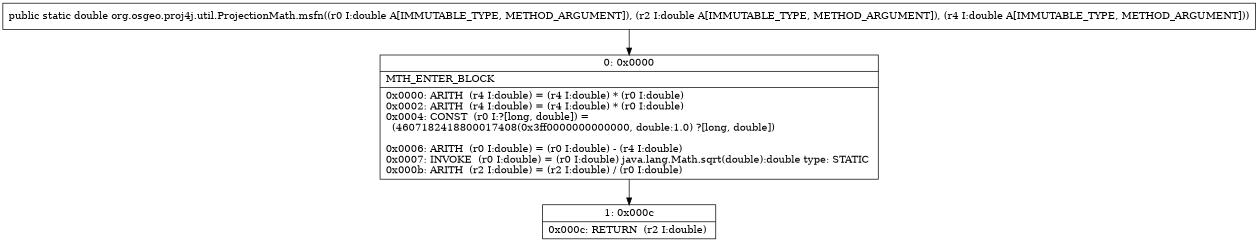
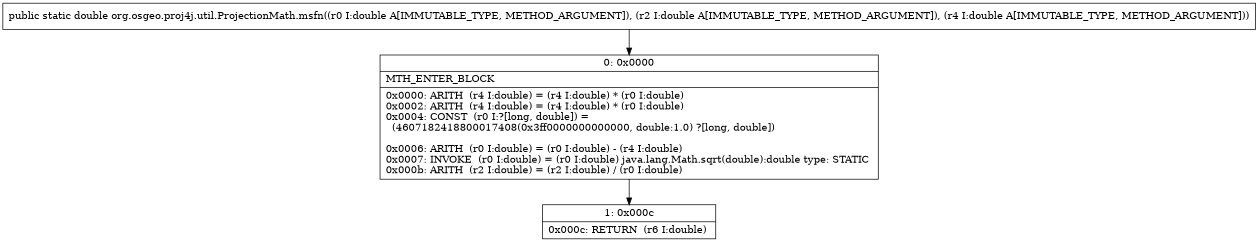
(629, 230) -> (629, 230)
